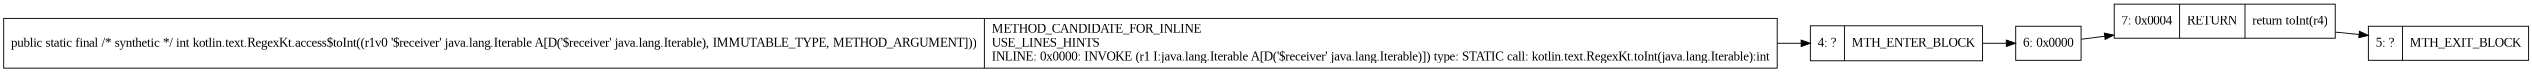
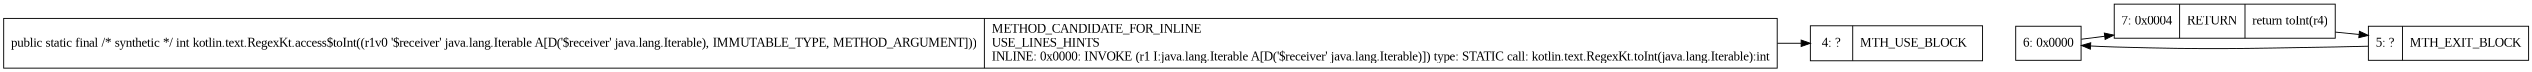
(1913, 43) -> (1913, 43)
(1995, 43) -> (2229, 49)
